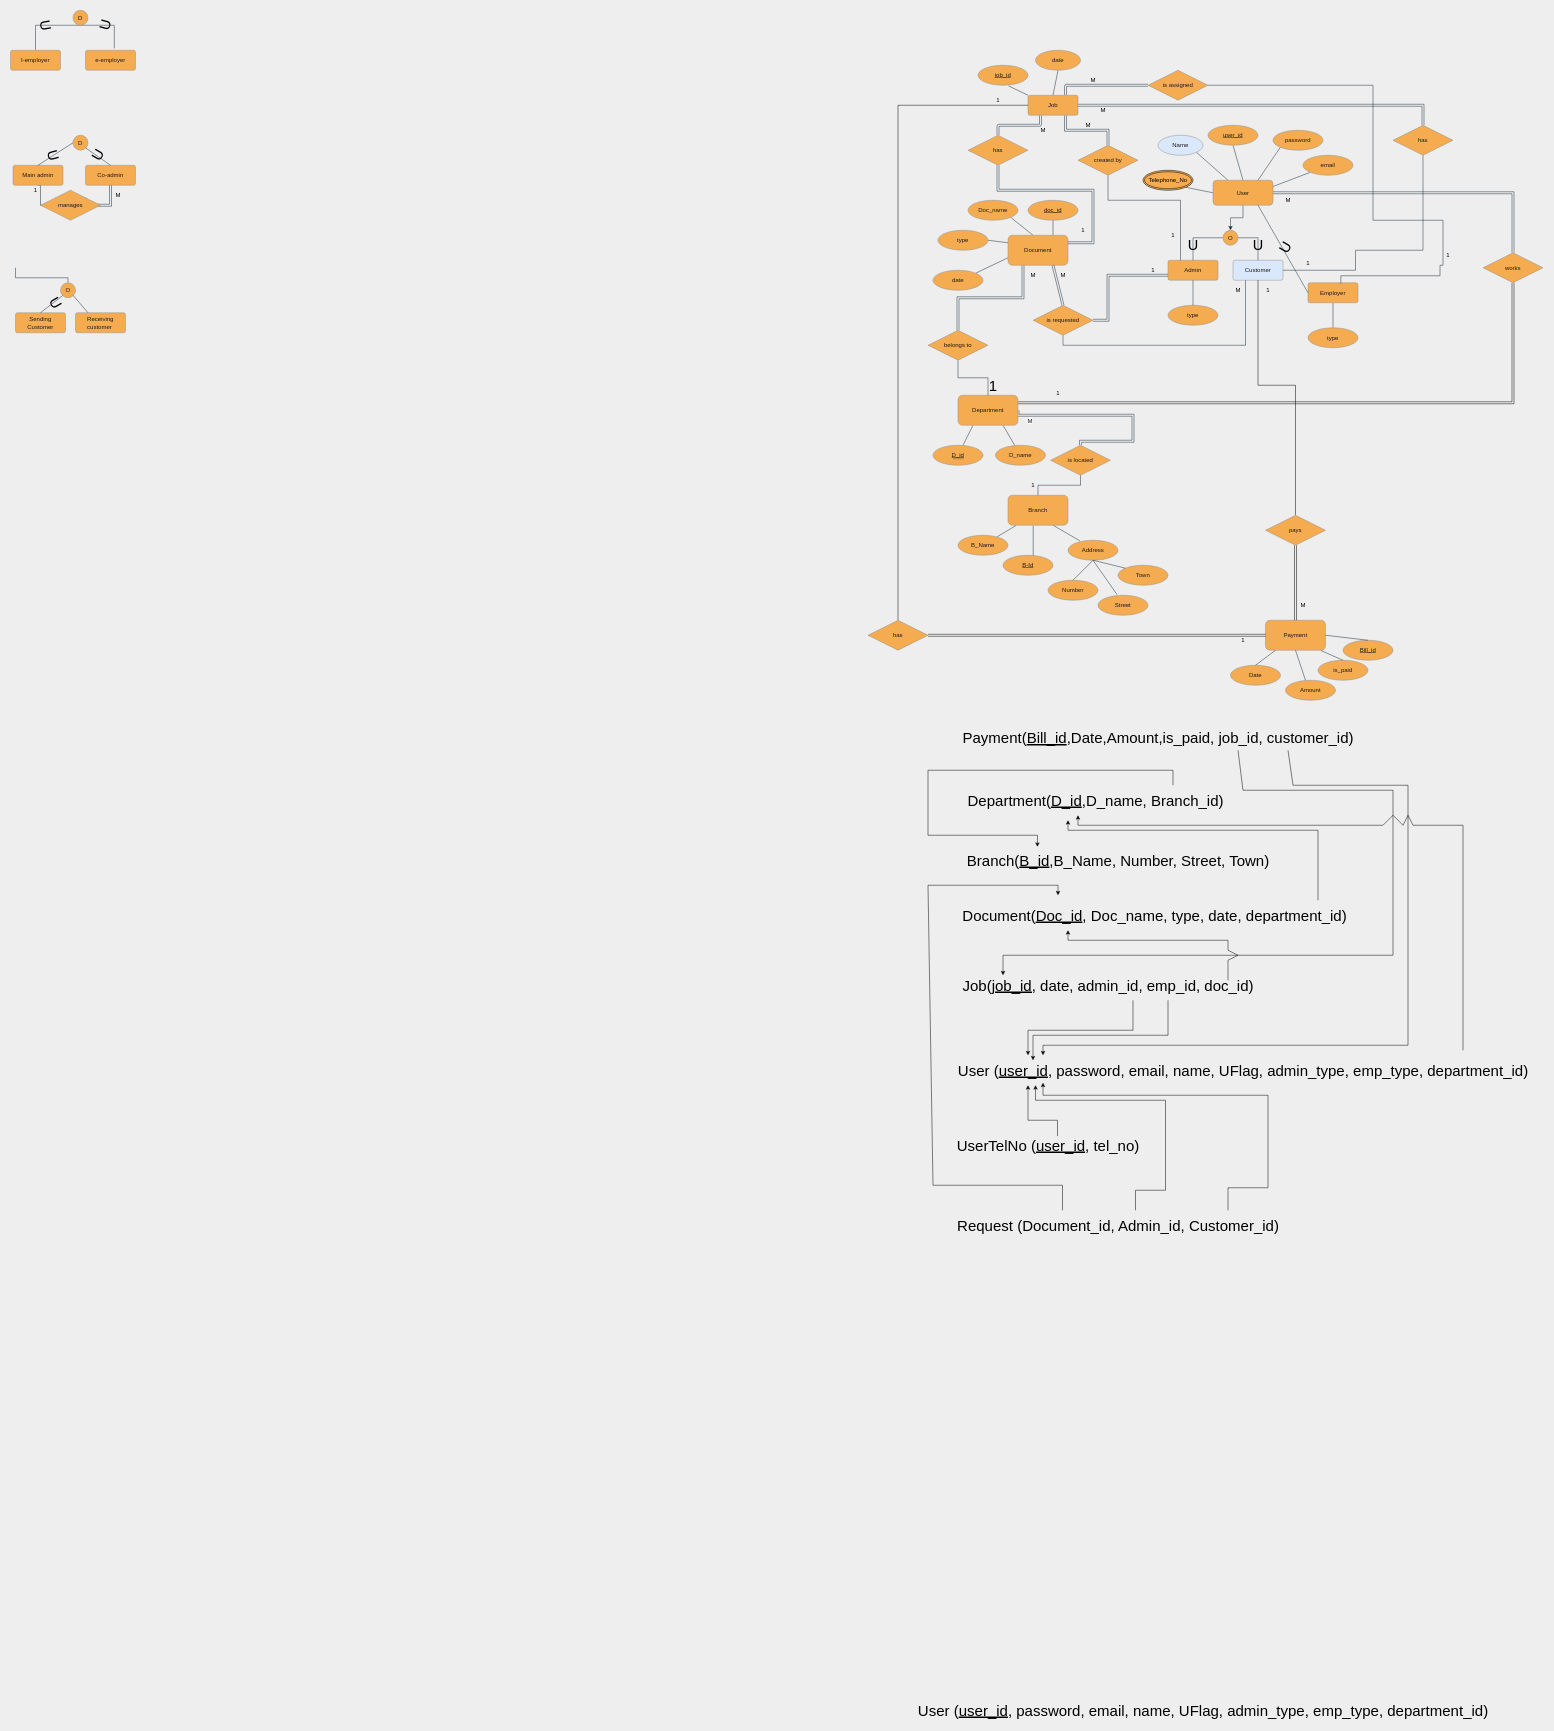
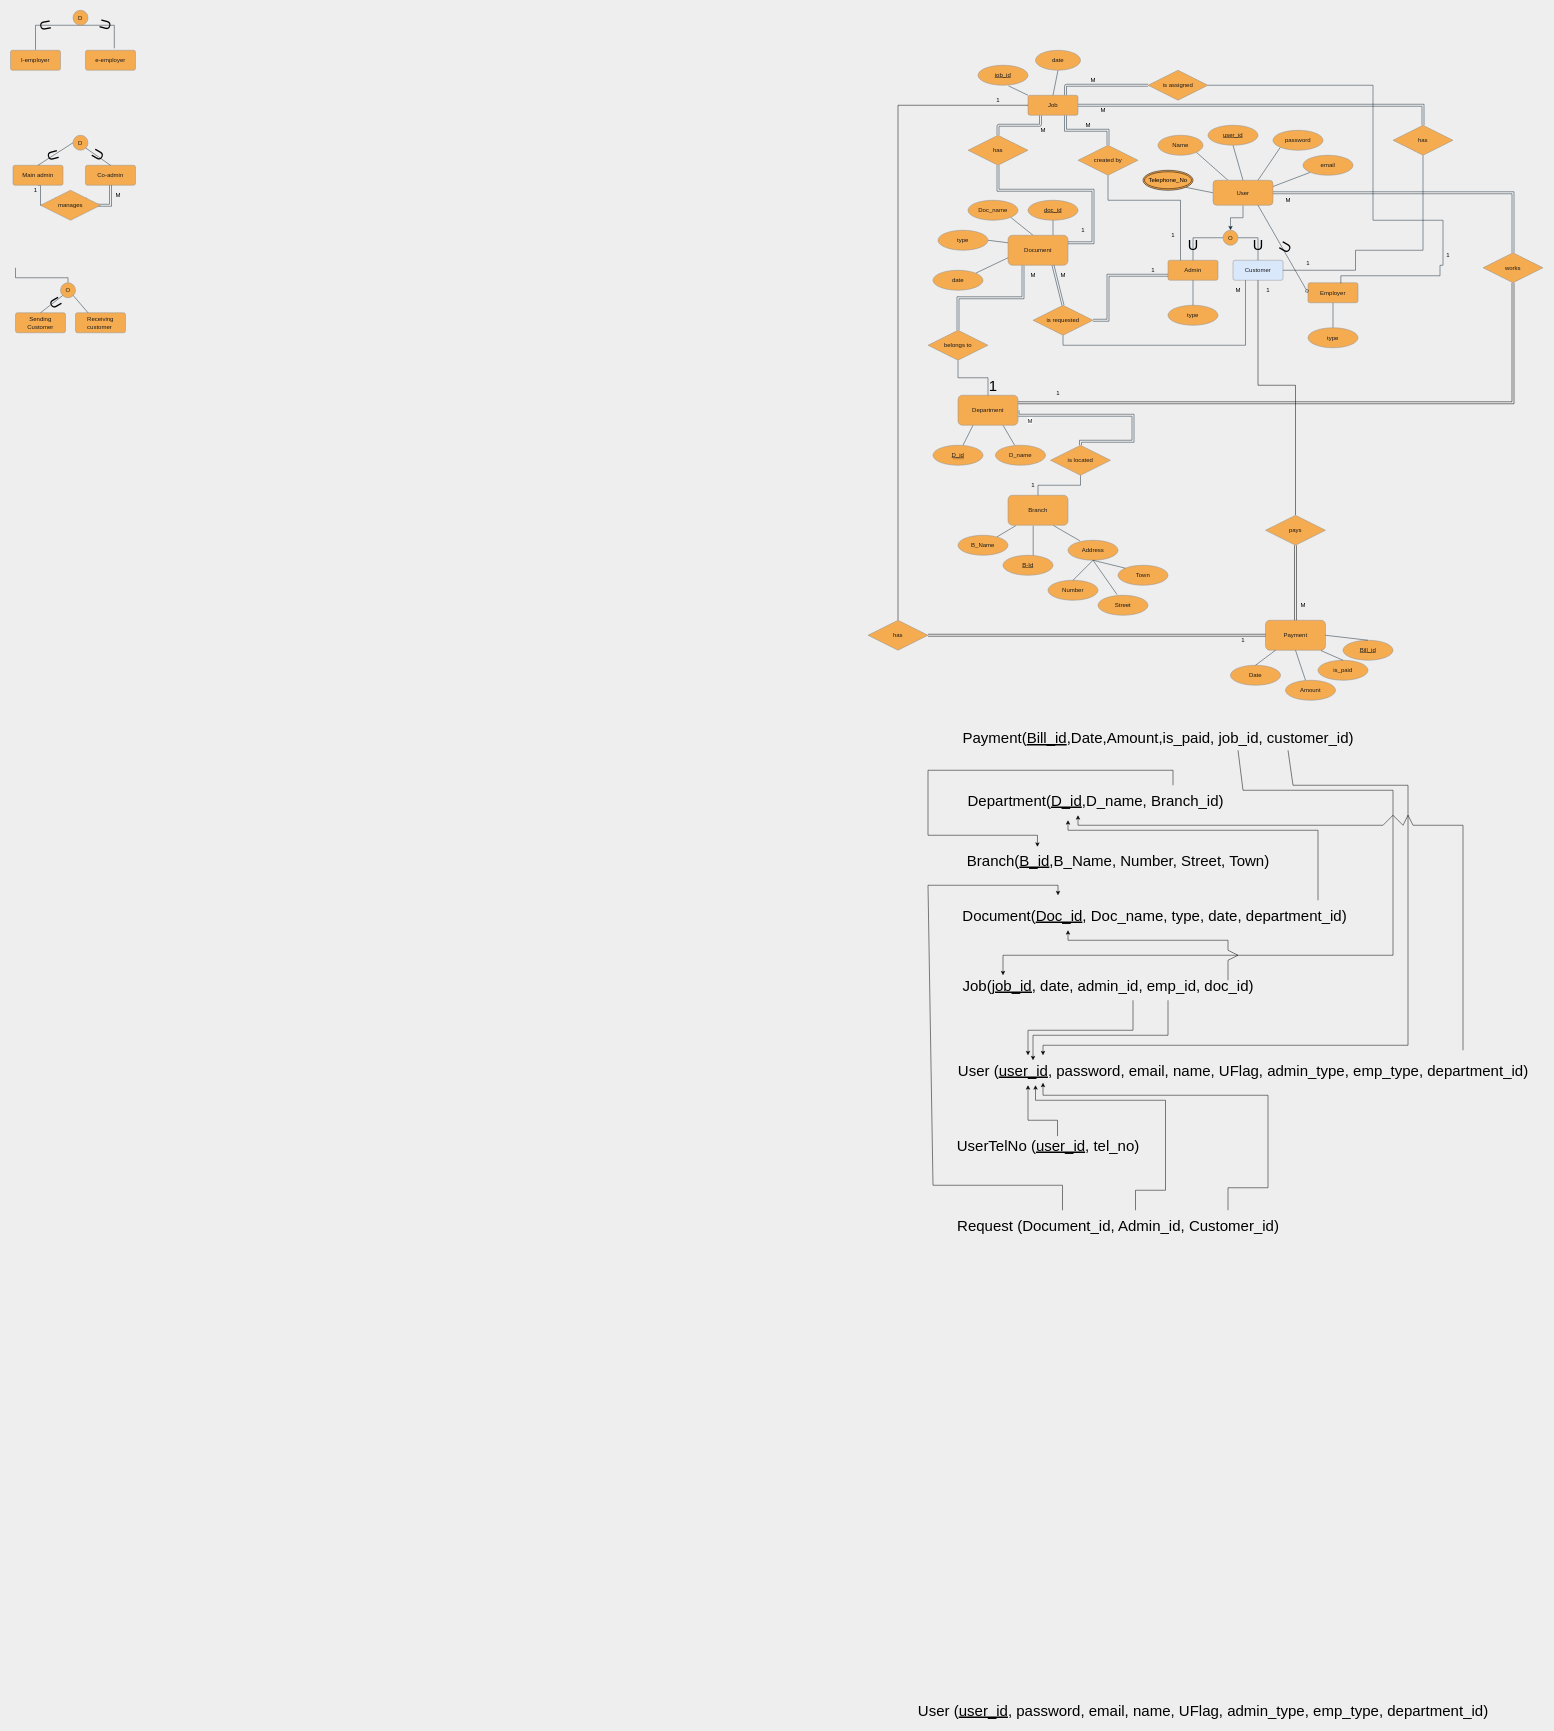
(1180, 145) -> (1180, 145)
(1306, 289) -> (1305, 288)
